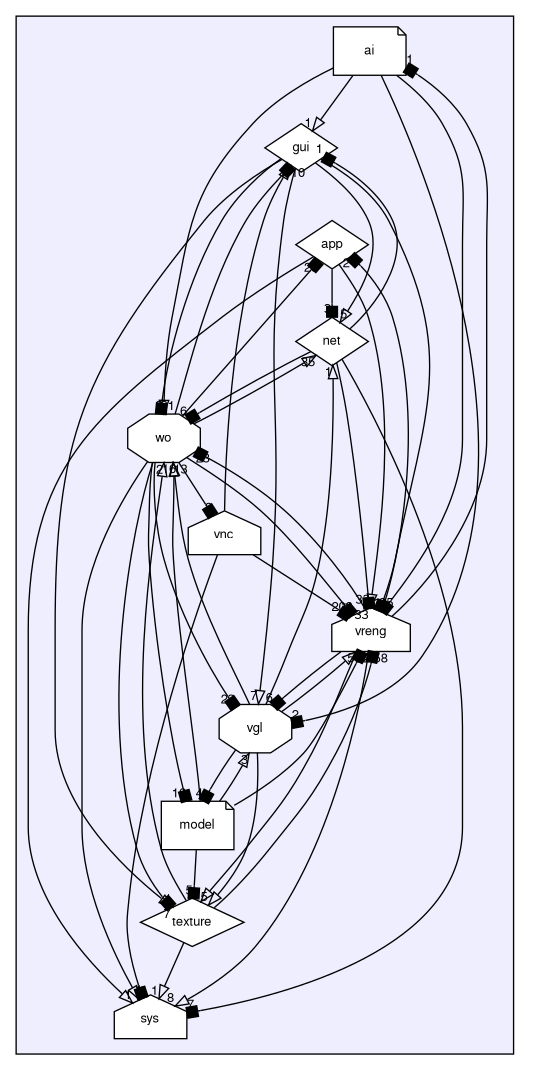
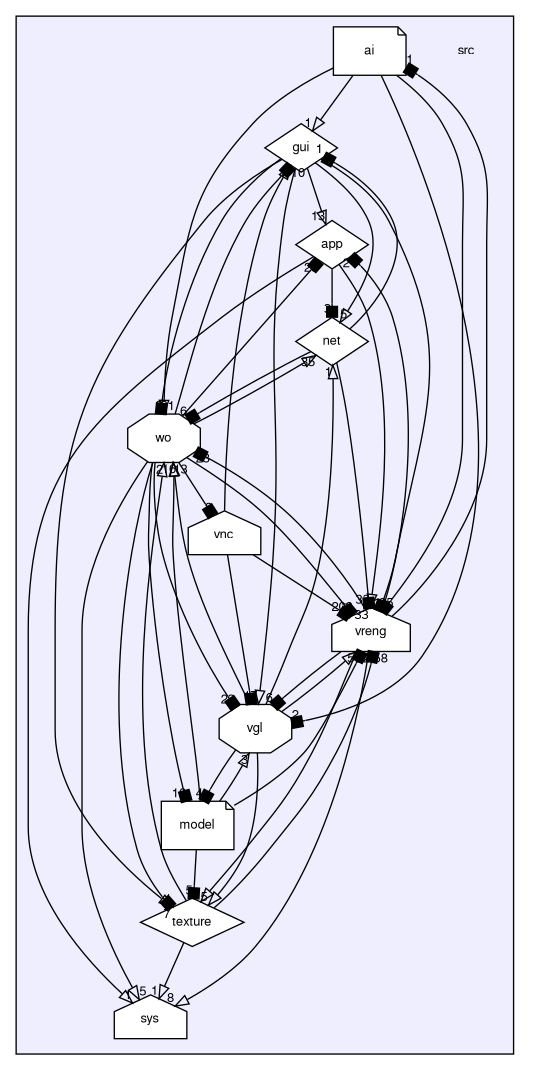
none -> (467, 51)
none -> (315, 190)
(462, 754) -> none
(155, 756) -> (239, 623)
